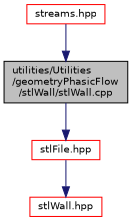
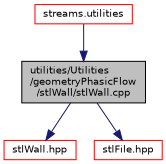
(66, 14) -> (84, 14)
(66, 173) -> (61, 117)
